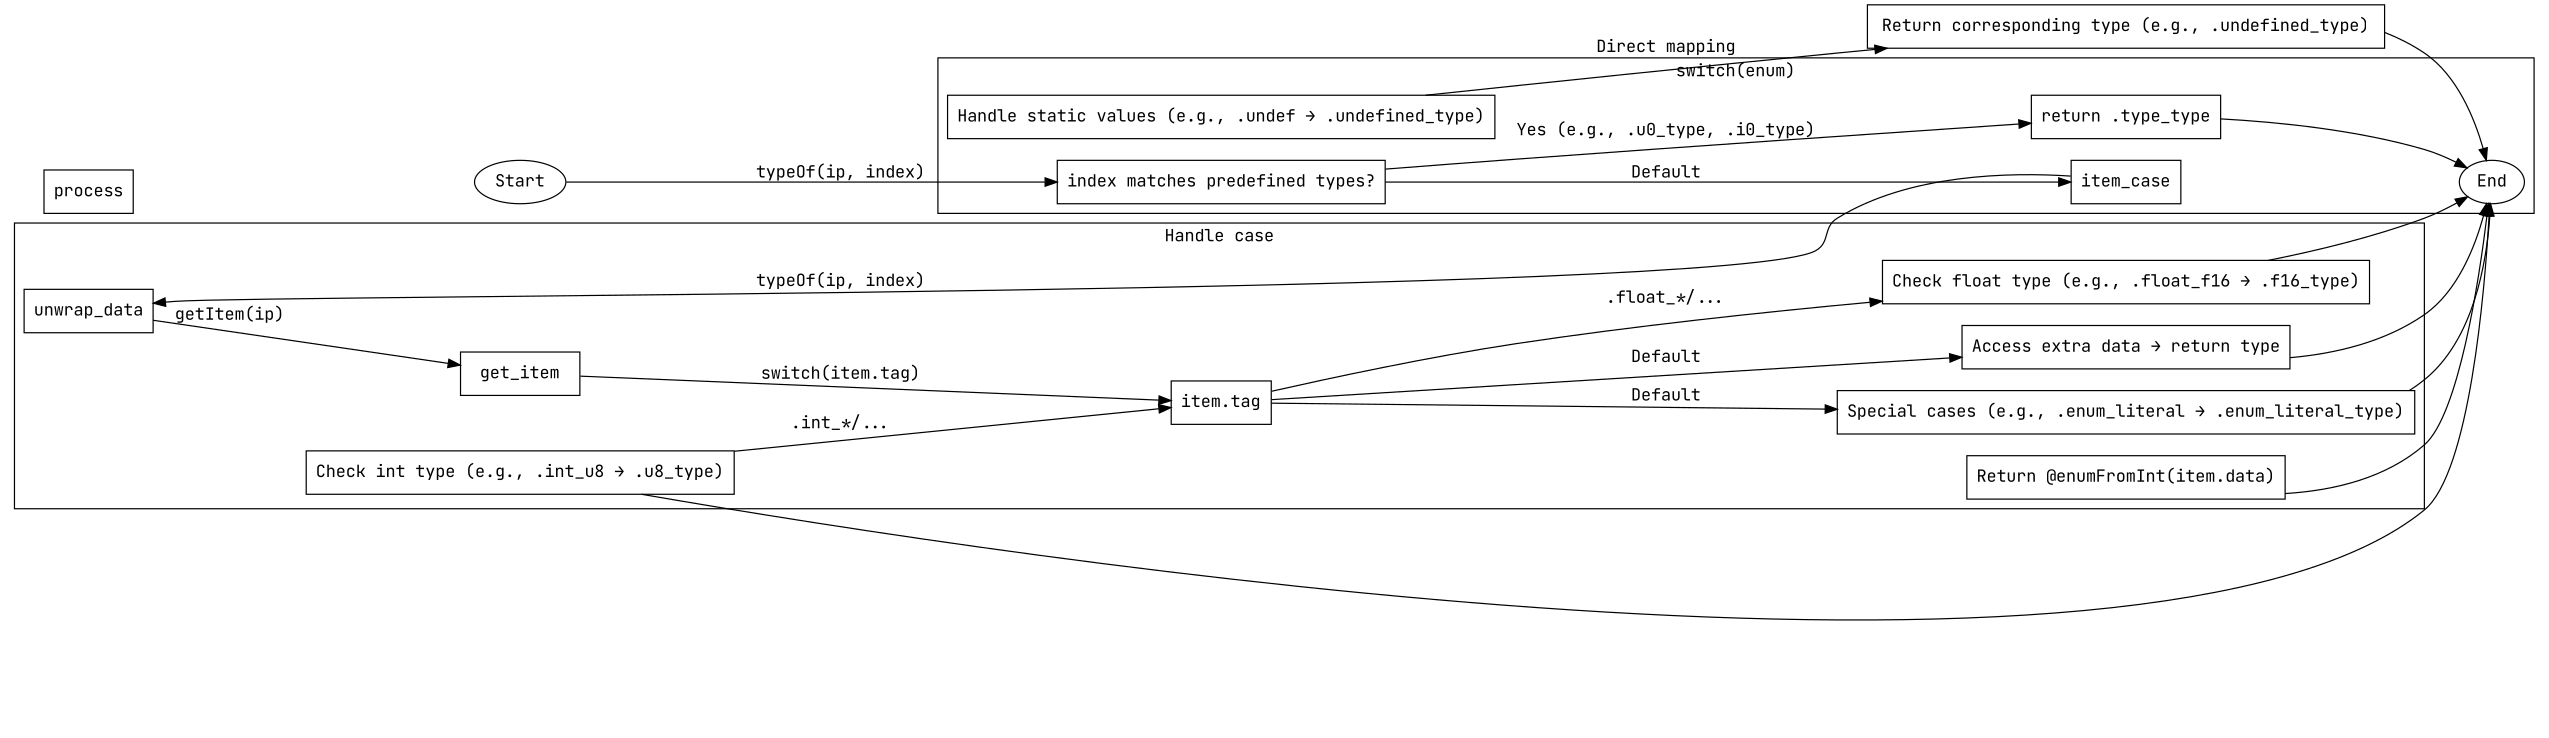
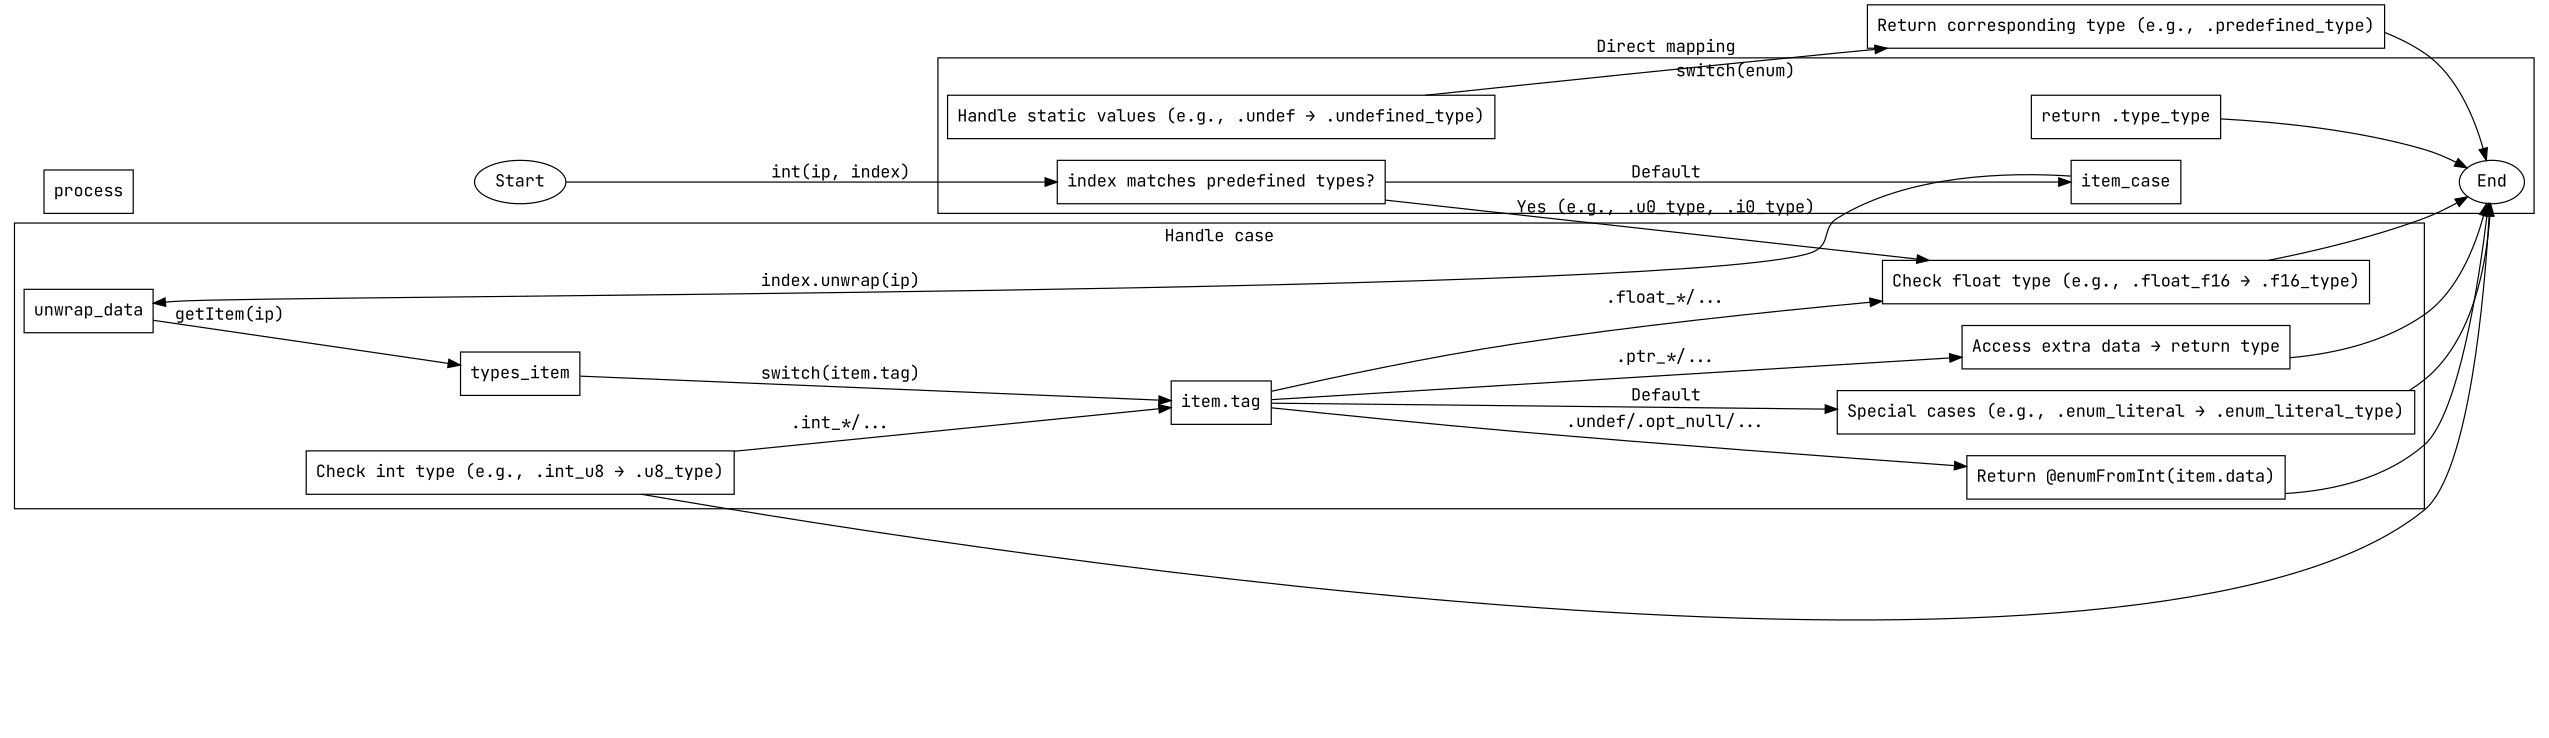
(2126, 27) -> (2126, 27)
(1702, 146) -> (1664, 231)
(841, 173) -> (841, 173)
(841, 281) -> (841, 281)
(1666, 357) -> (1666, 357)
(520, 374) -> (520, 374)
none -> (1613, 440)
